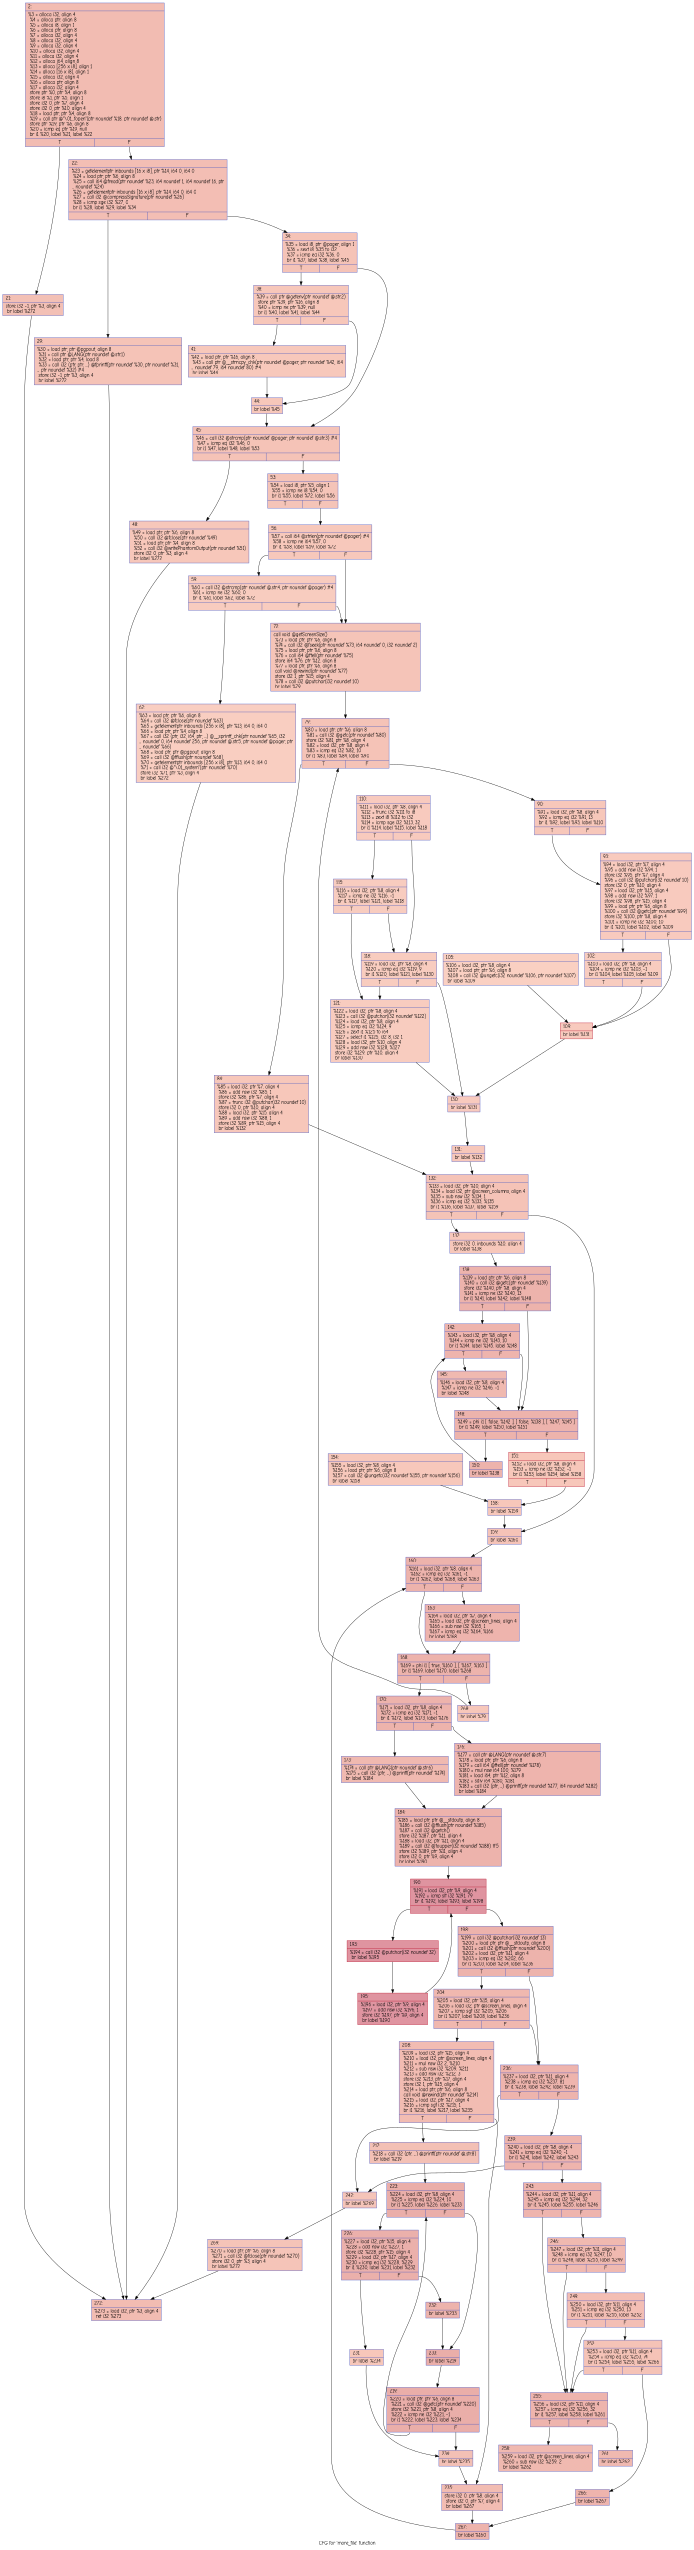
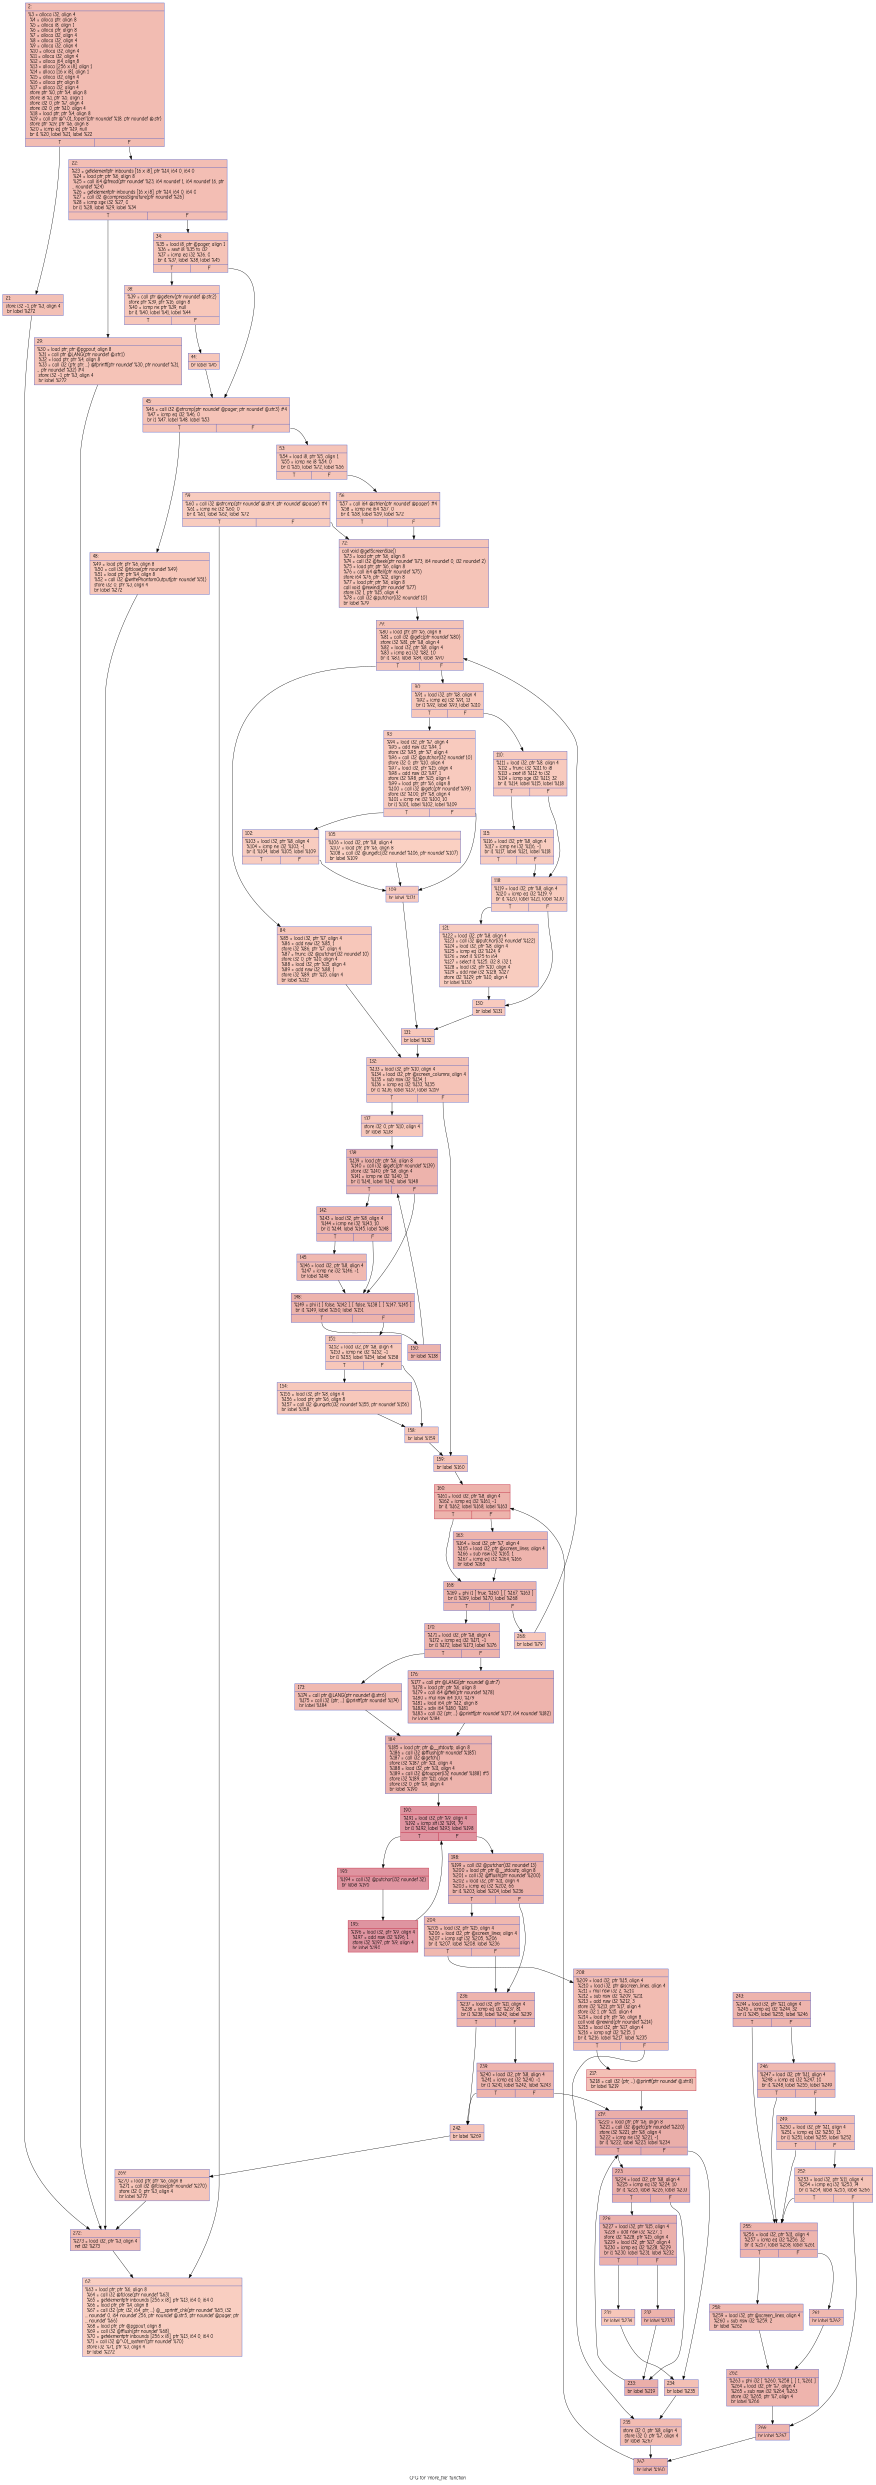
(68, 360) -> (69, 360)
(267, 361) -> none
(260, 561) -> none
none -> (507, 725)
(352, 956) -> none
(576, 1031) -> (402, 894)
(522, 1066) -> (410, 964)
(487, 1244) -> (392, 1127)
none -> (344, 1374)
(439, 1416) -> (414, 1270)
(547, 1469) -> (364, 1352)
(178, 1543) -> (122, 2263)
(444, 1574) -> (472, 1502)
(424, 2153) -> (641, 2080)
(425, 2171) -> (641, 2099)
(562, 2175) -> (581, 2098)
none -> (773, 2388)
